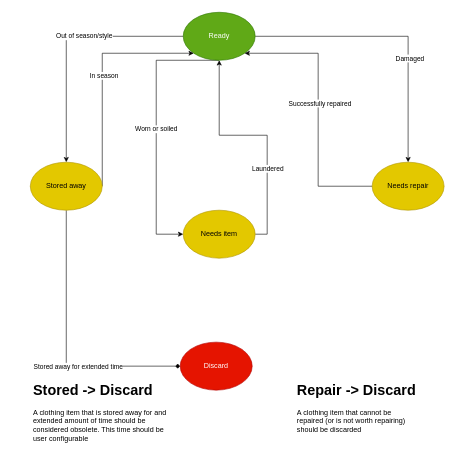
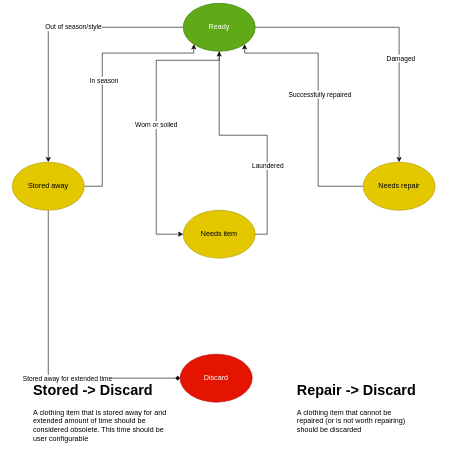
(219, 36) -> (219, 27)
(66, 186) -> (48, 186)
(408, 186) -> (399, 186)
(216, 366) -> (216, 378)
